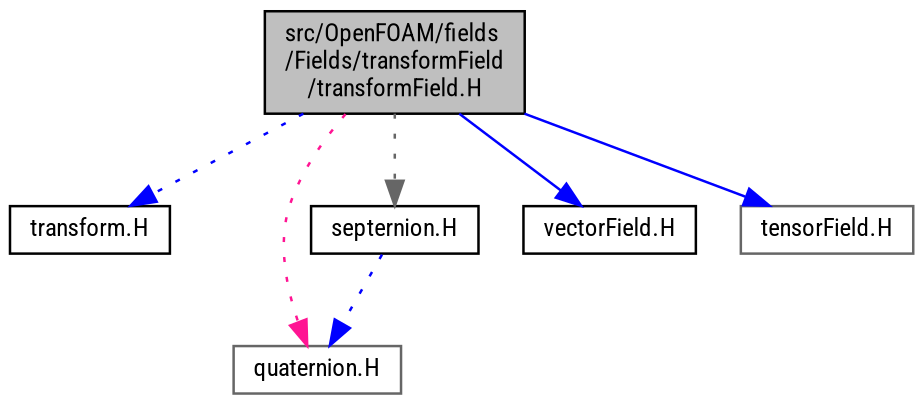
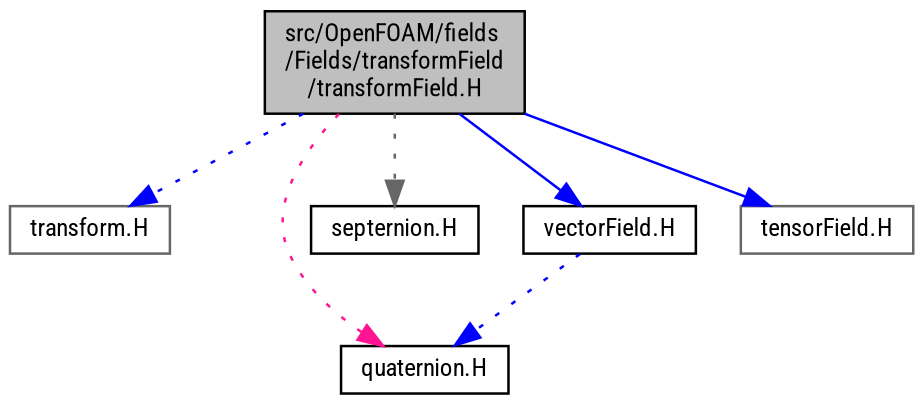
(90, 230) -> (90, 230)
(362, 289) -> (528, 292)
(317, 370) -> (425, 370)
